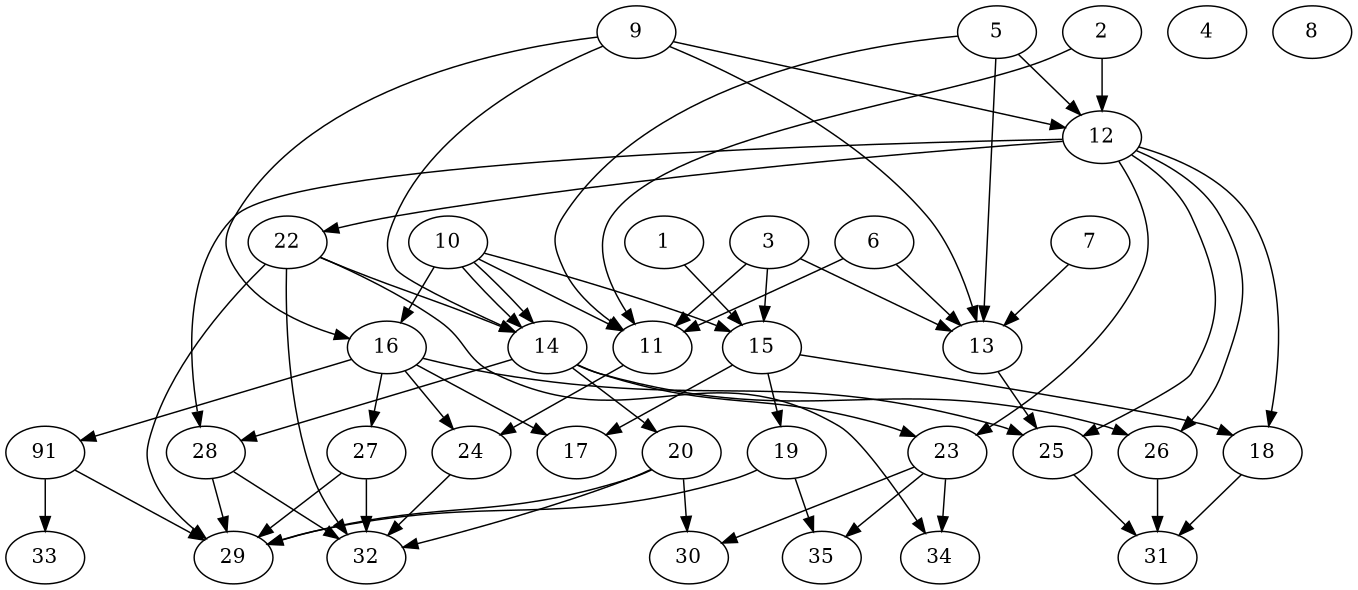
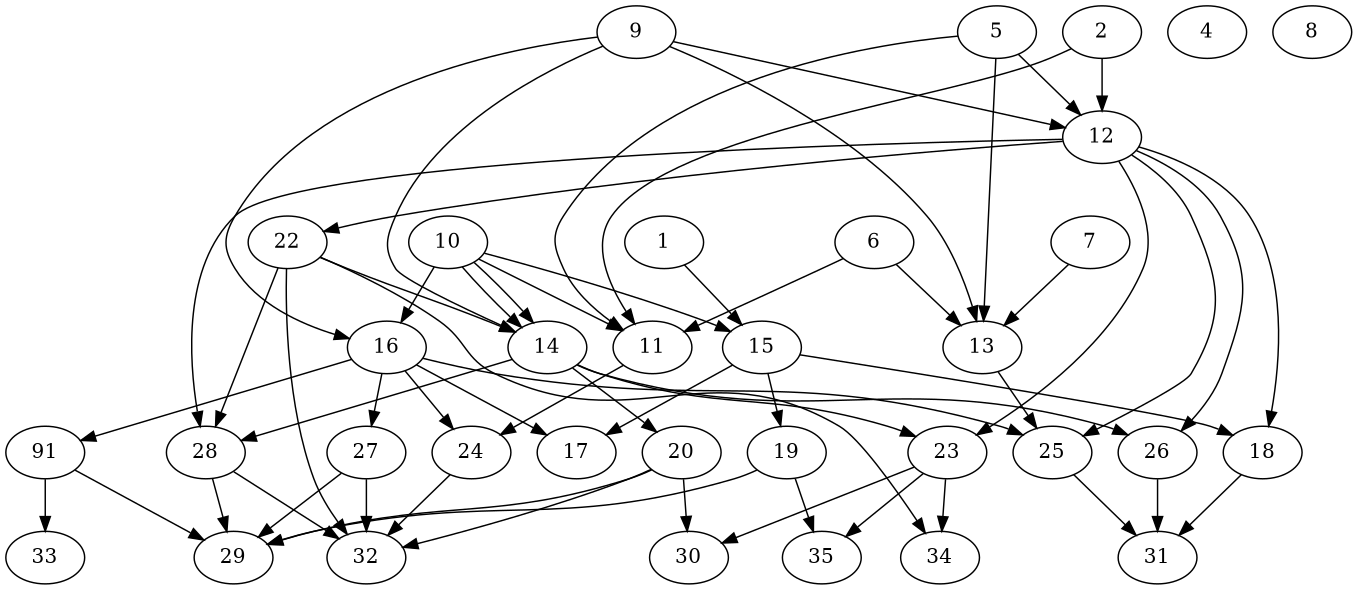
(769, 242) -> none
(169, 390) -> (250, 340)
